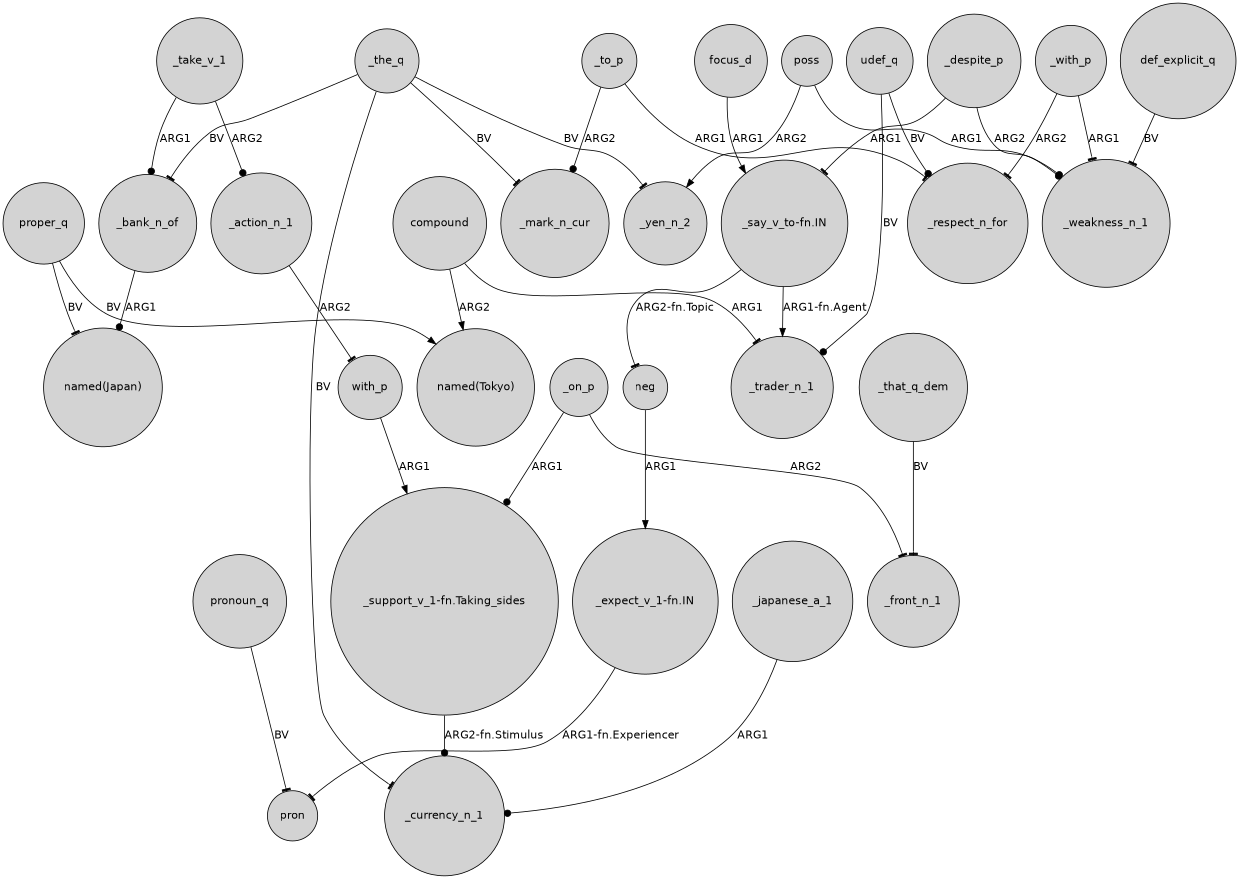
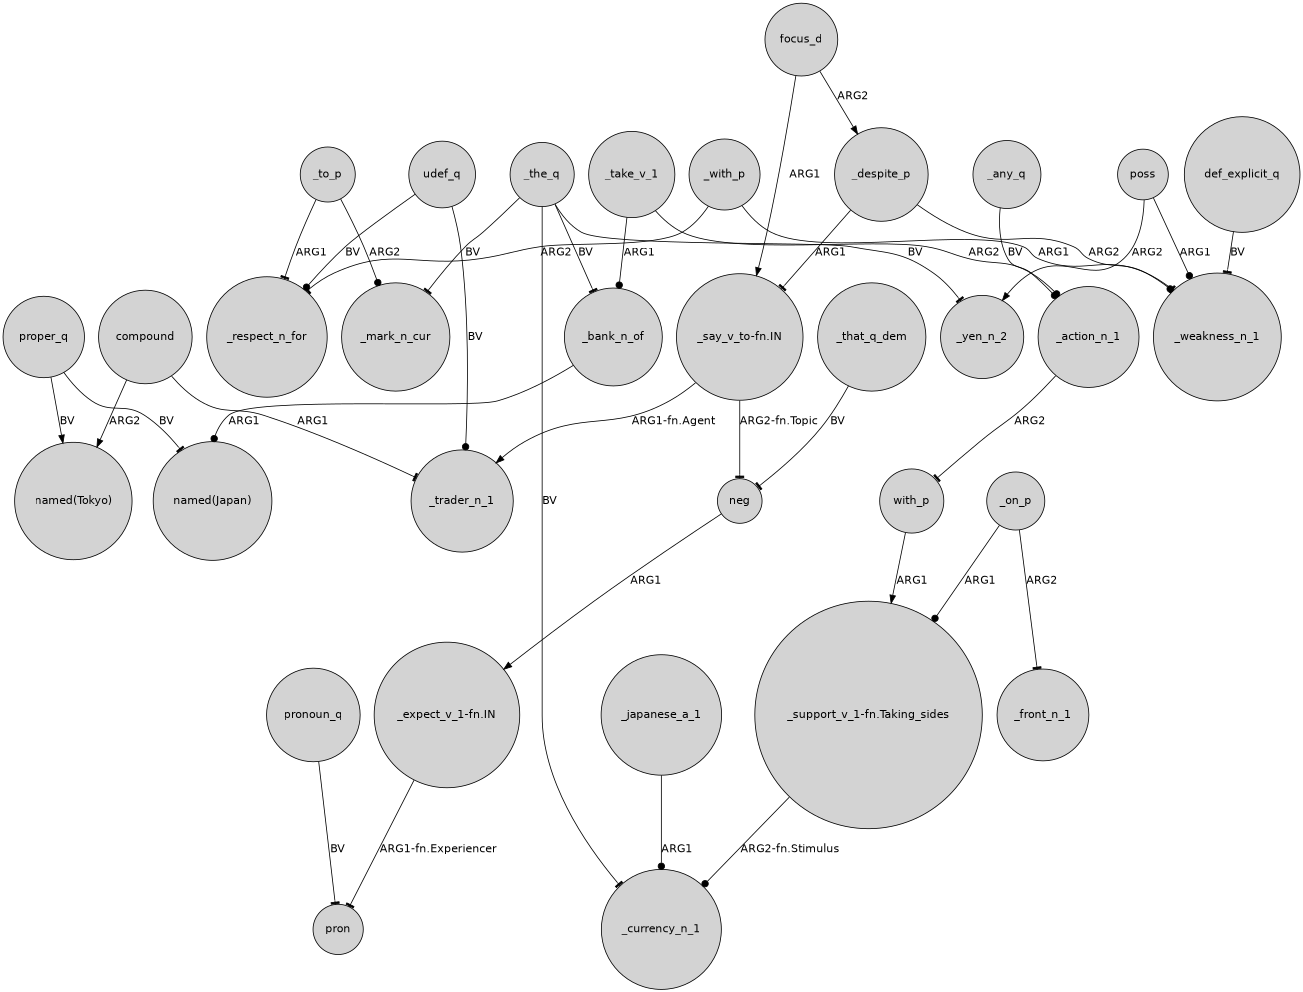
none -> (837, 99)
none -> (1007, 174)
(913, 496) -> (810, 440)
